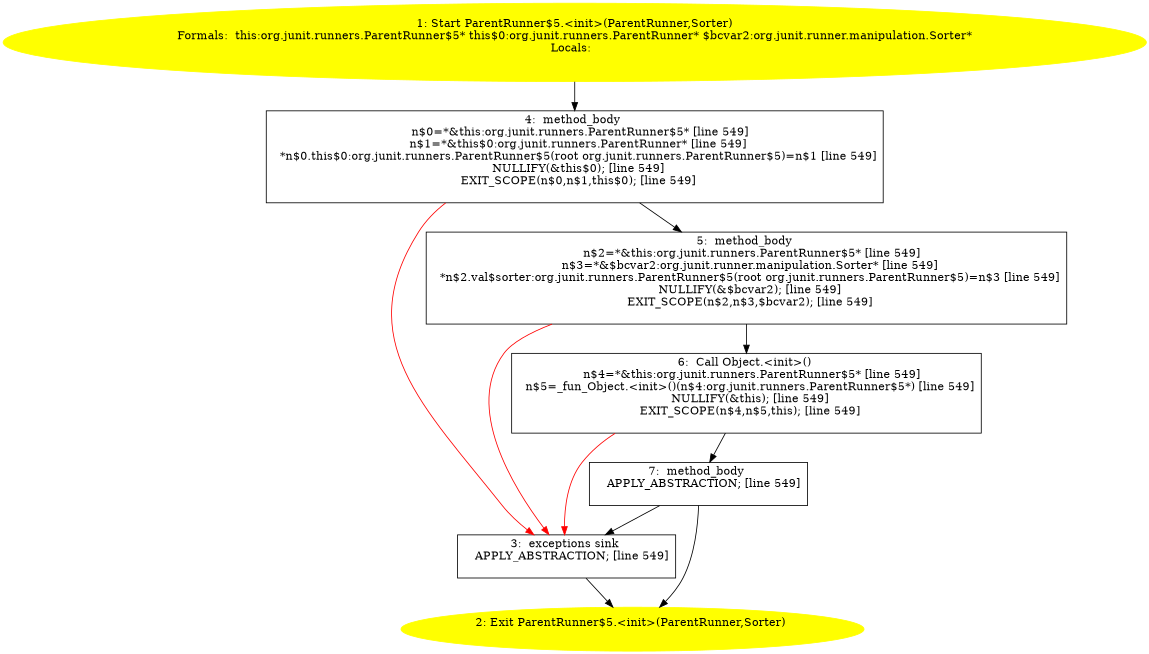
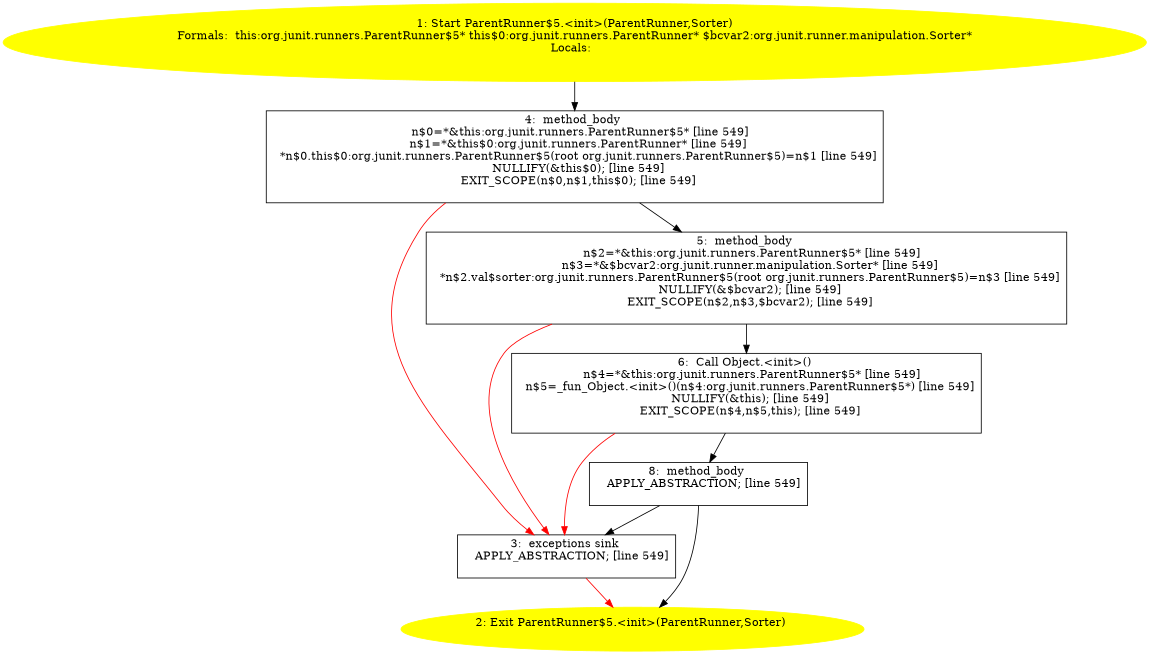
(698, 484) -> (698, 484)
(597, 590) -> (597, 590)
